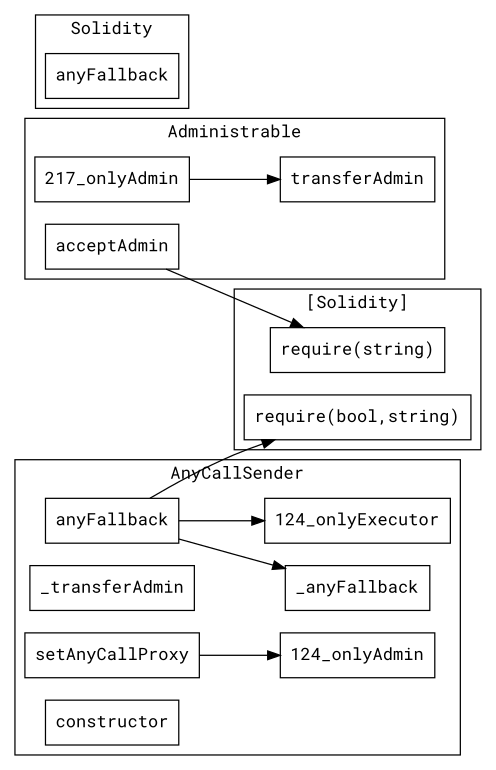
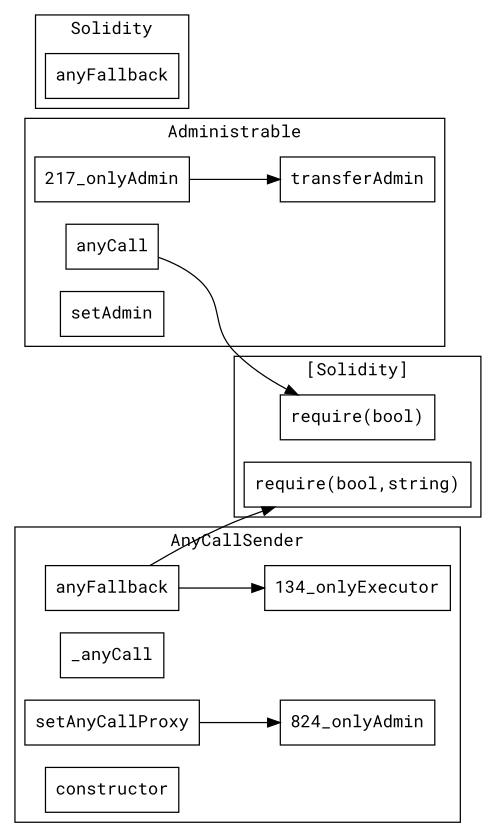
(112, 247) -> (112, 247)
none -> (112, 314)
(358, 350) -> (358, 417)
(358, 521) -> (358, 588)
(112, 588) -> (112, 655)
(358, 588) -> none
(358, 655) -> (358, 723)
